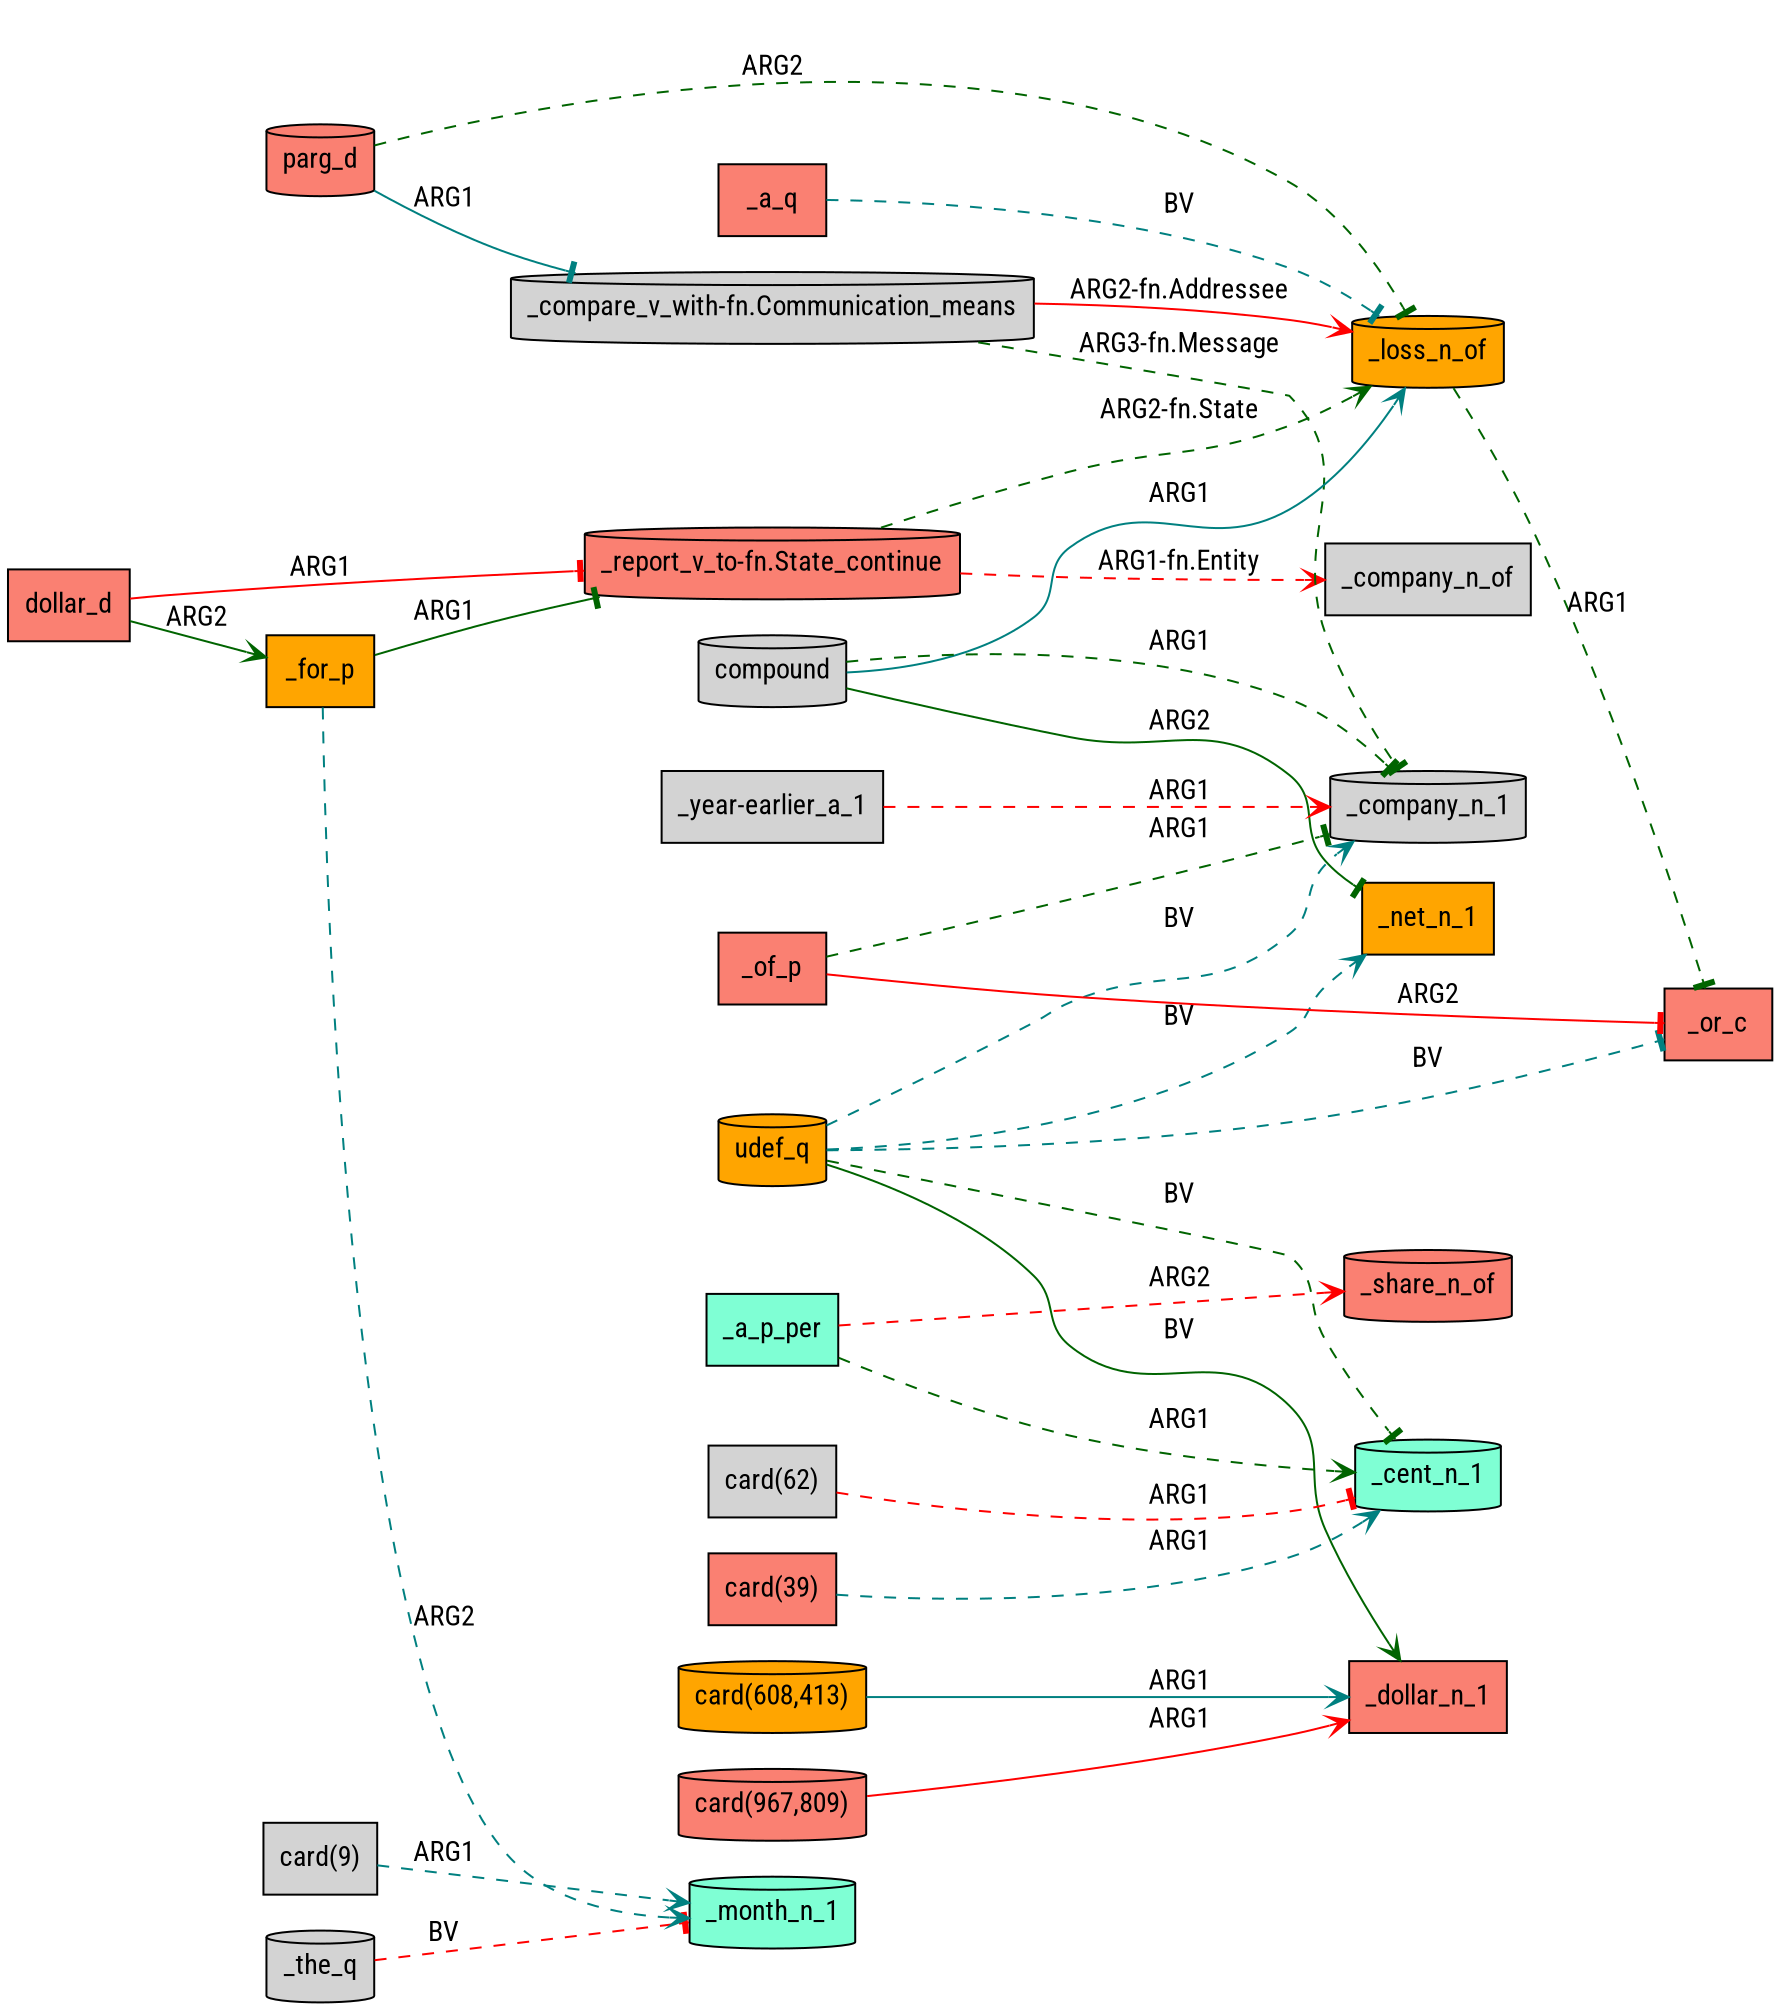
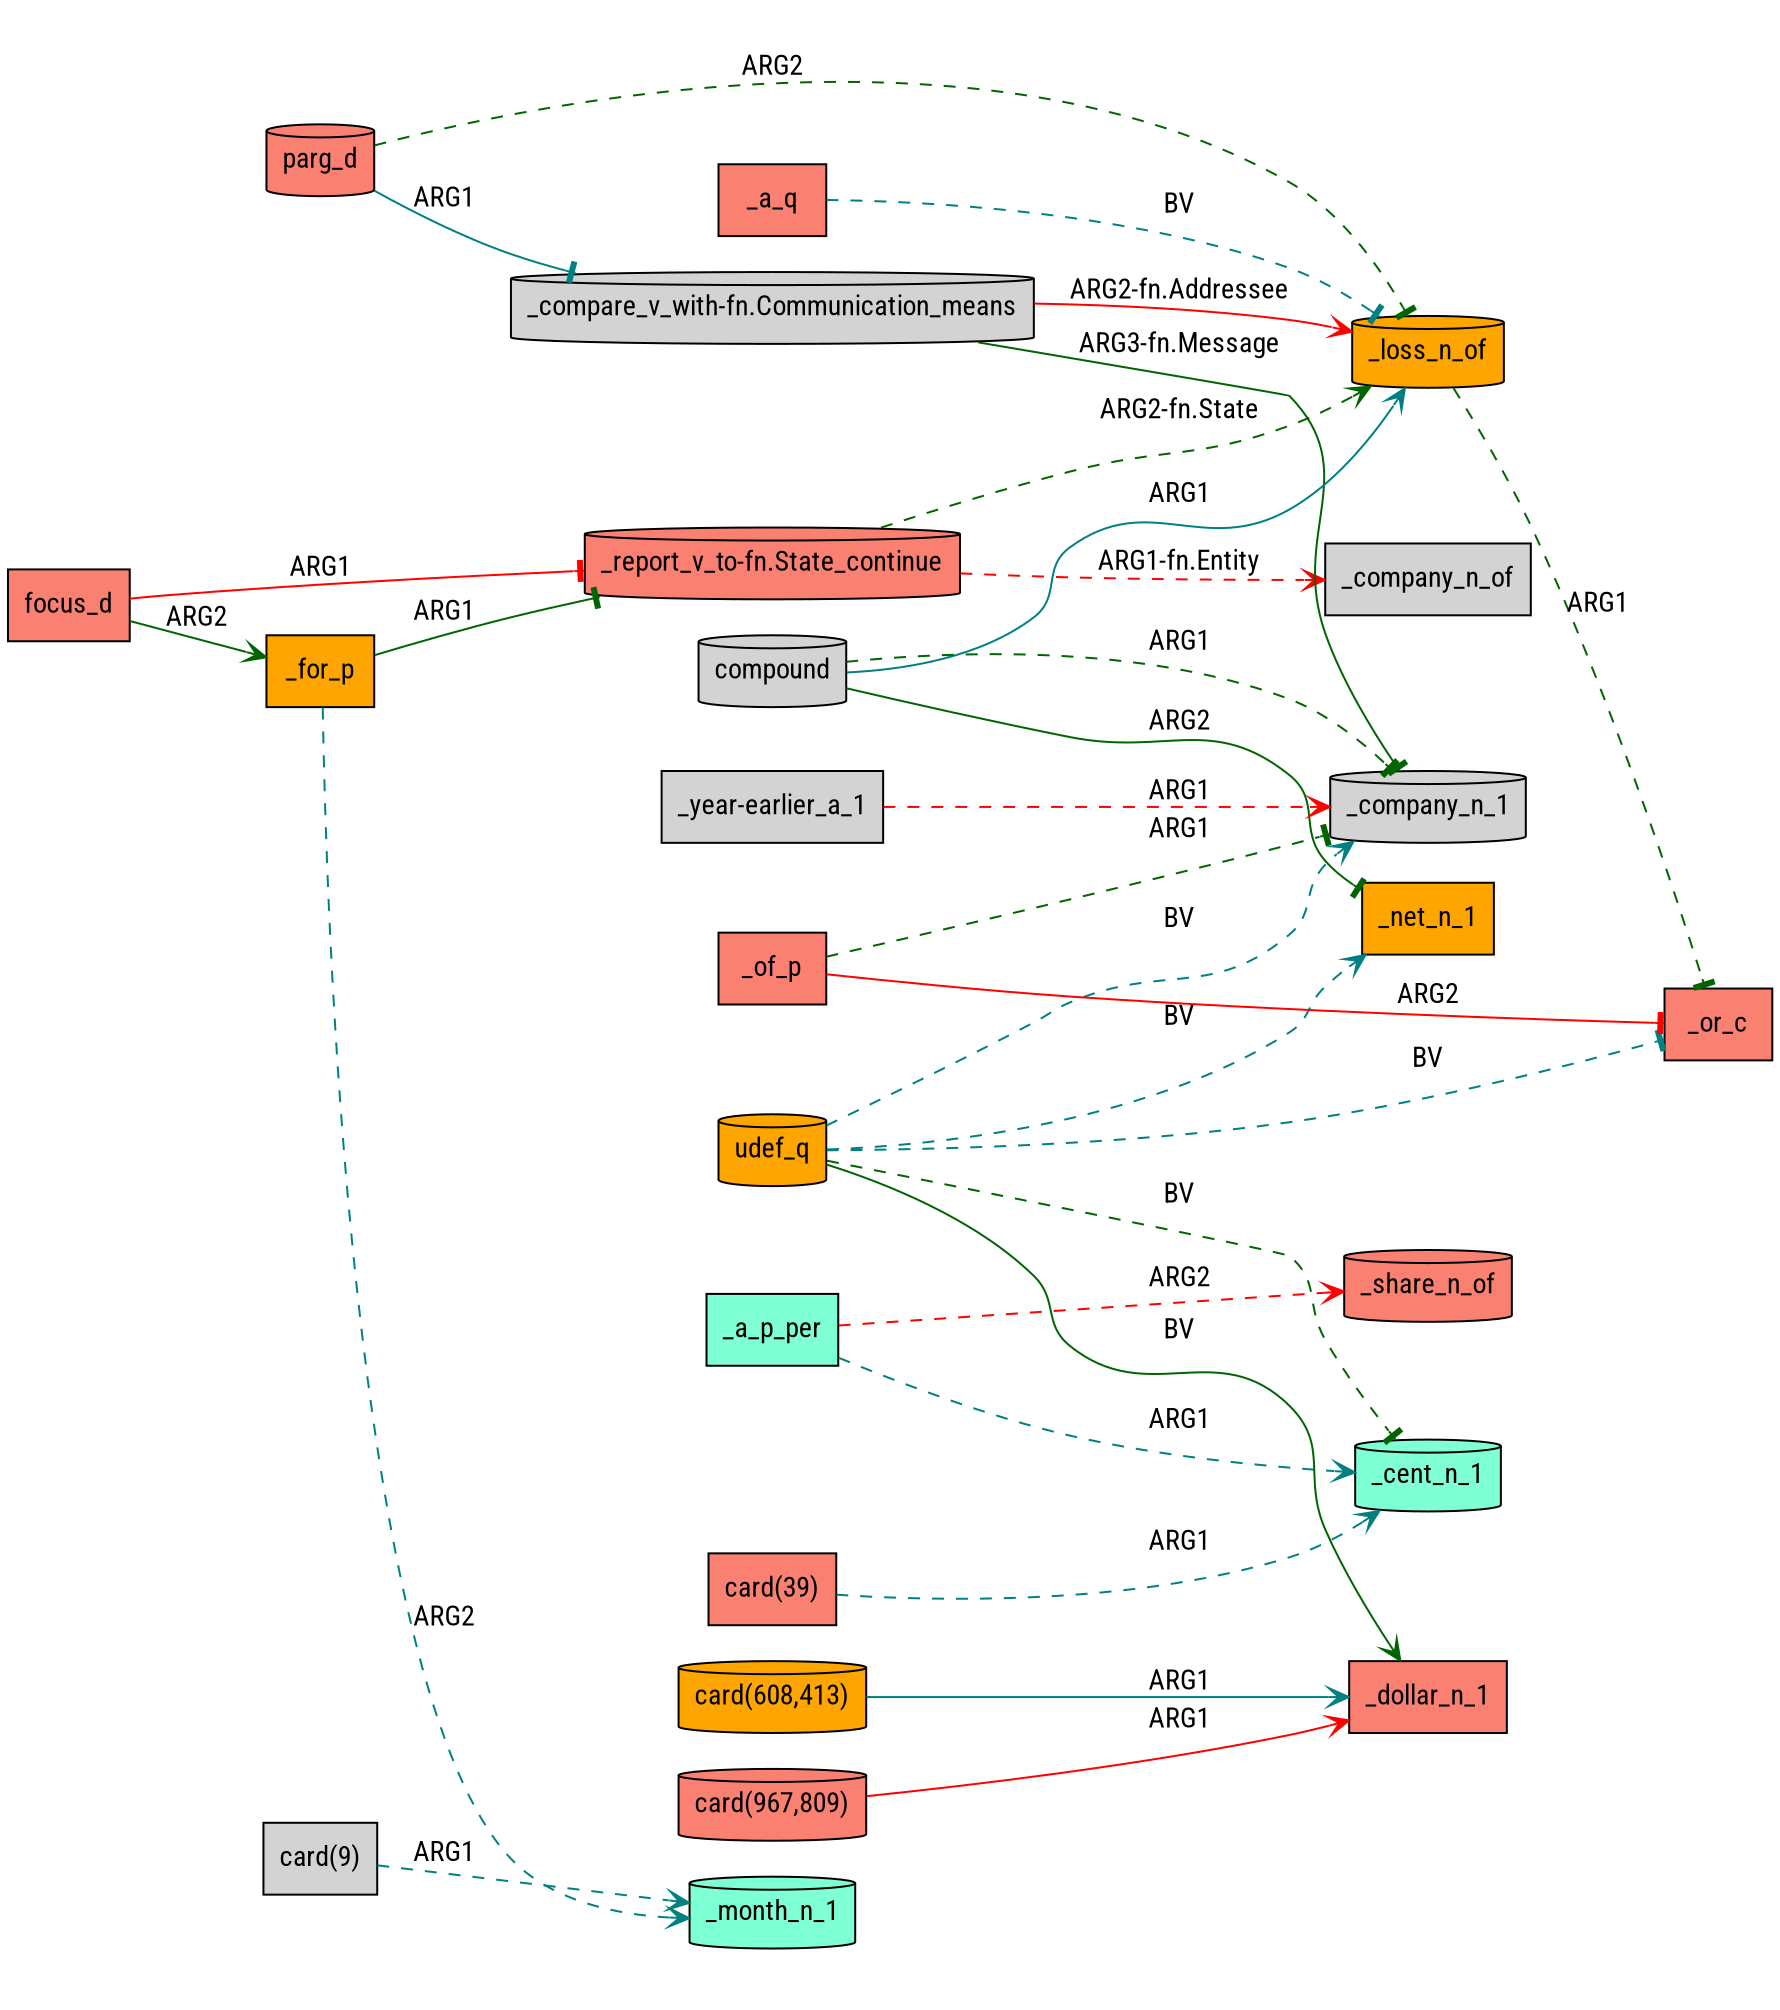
(1319, 445) -> (1319, 445)
(69, 605) -> (69, 605)
(1081, 1438) -> (1081, 1438)
(772, 1482) -> none
(320, 1966) -> none
